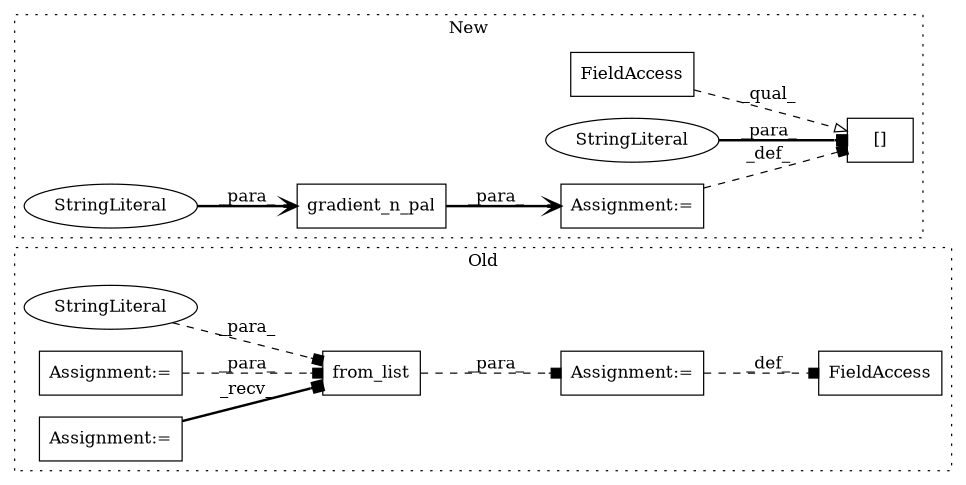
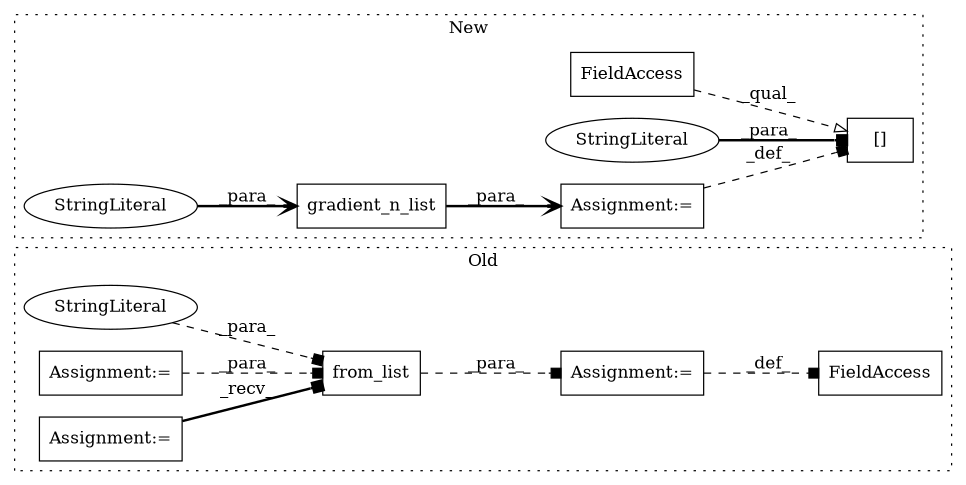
(372, 206) -> (372, 206)
